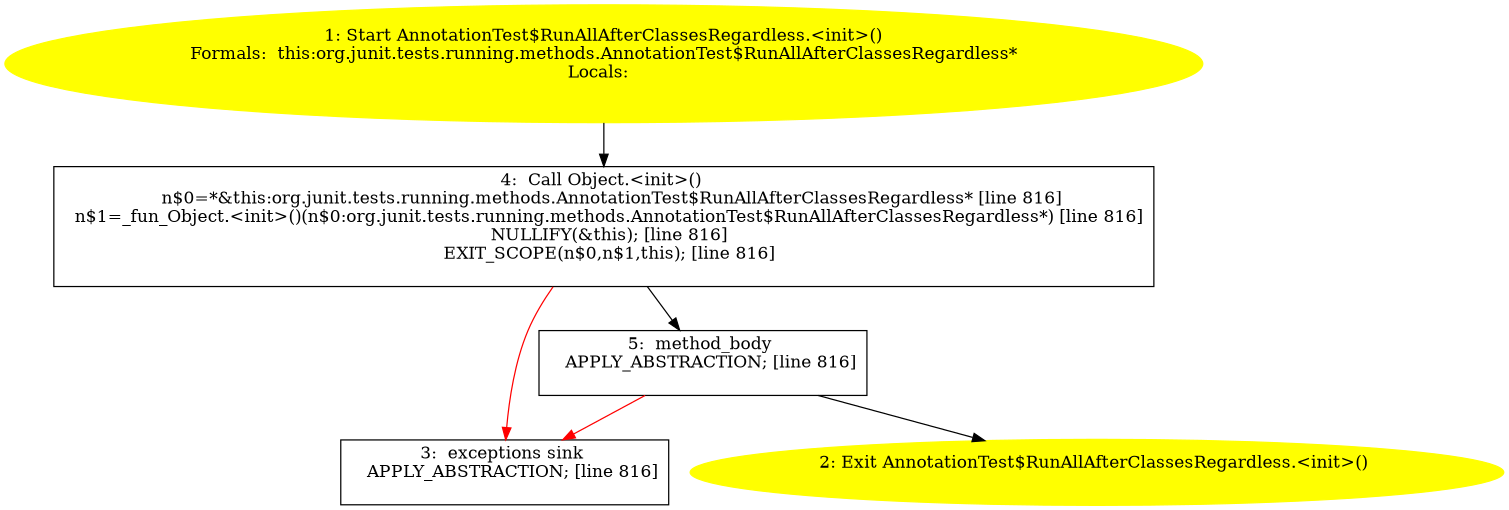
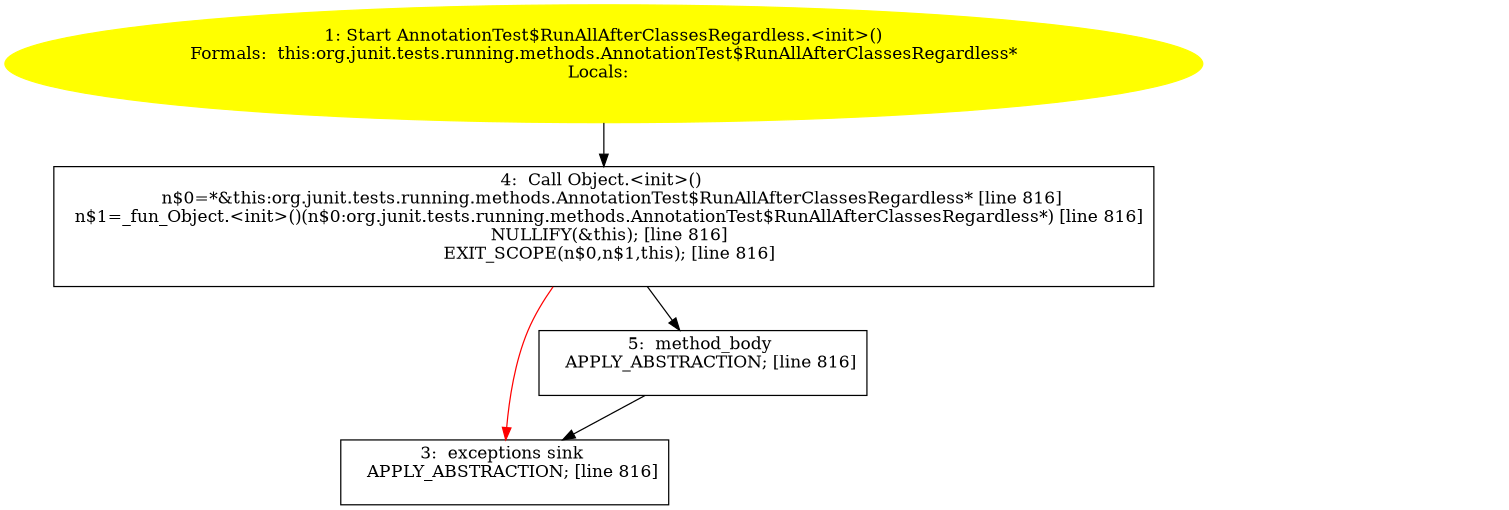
(609, 415) -> (609, 415)
(1097, 472) -> none
